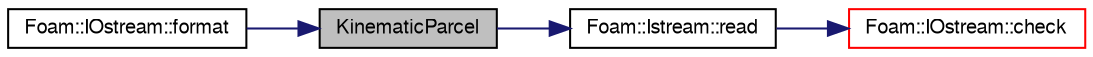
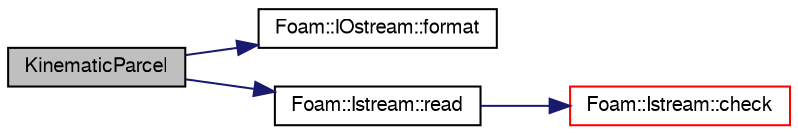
(272, 29) -> (211, 51)
(967, 29) -> (680, 106)
